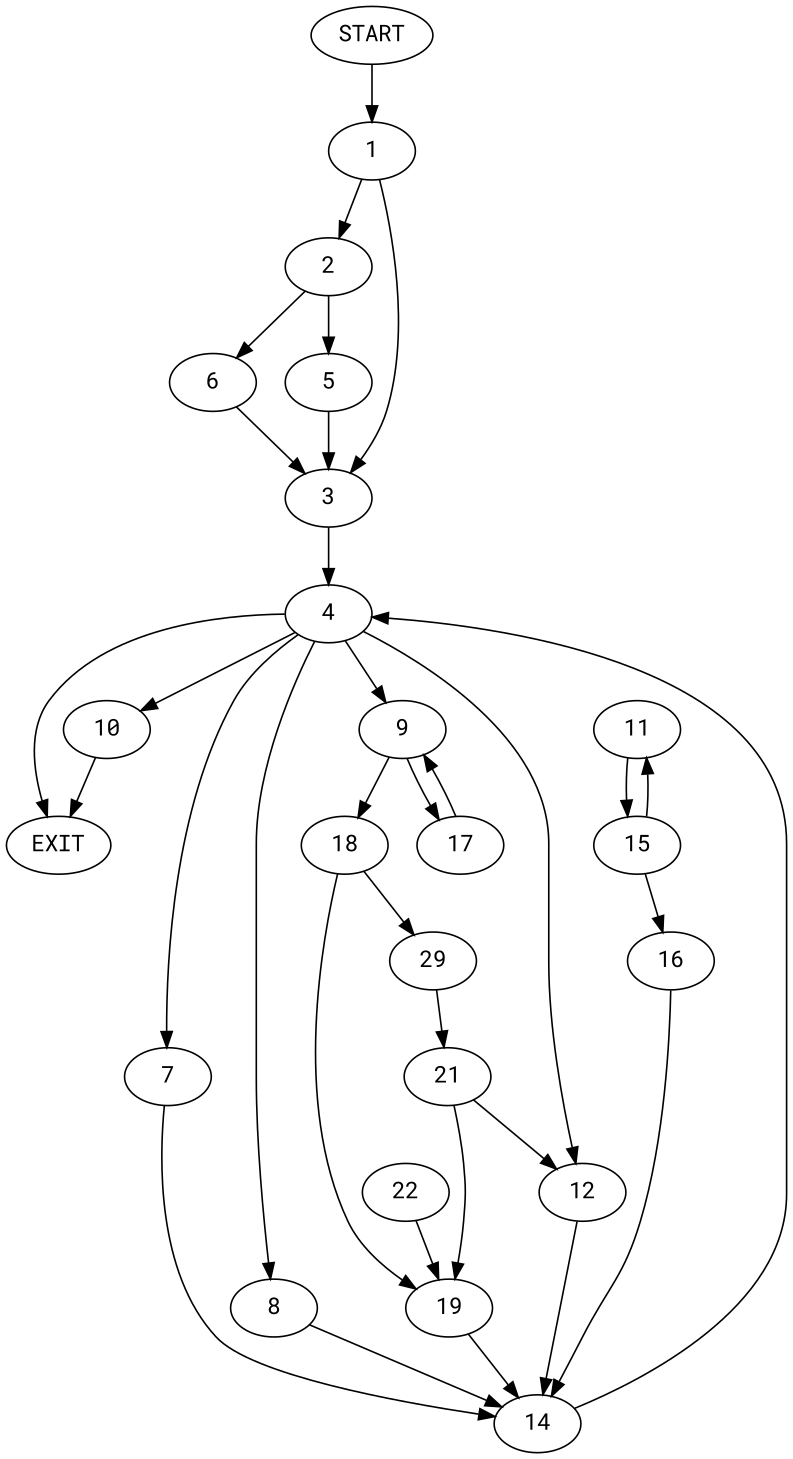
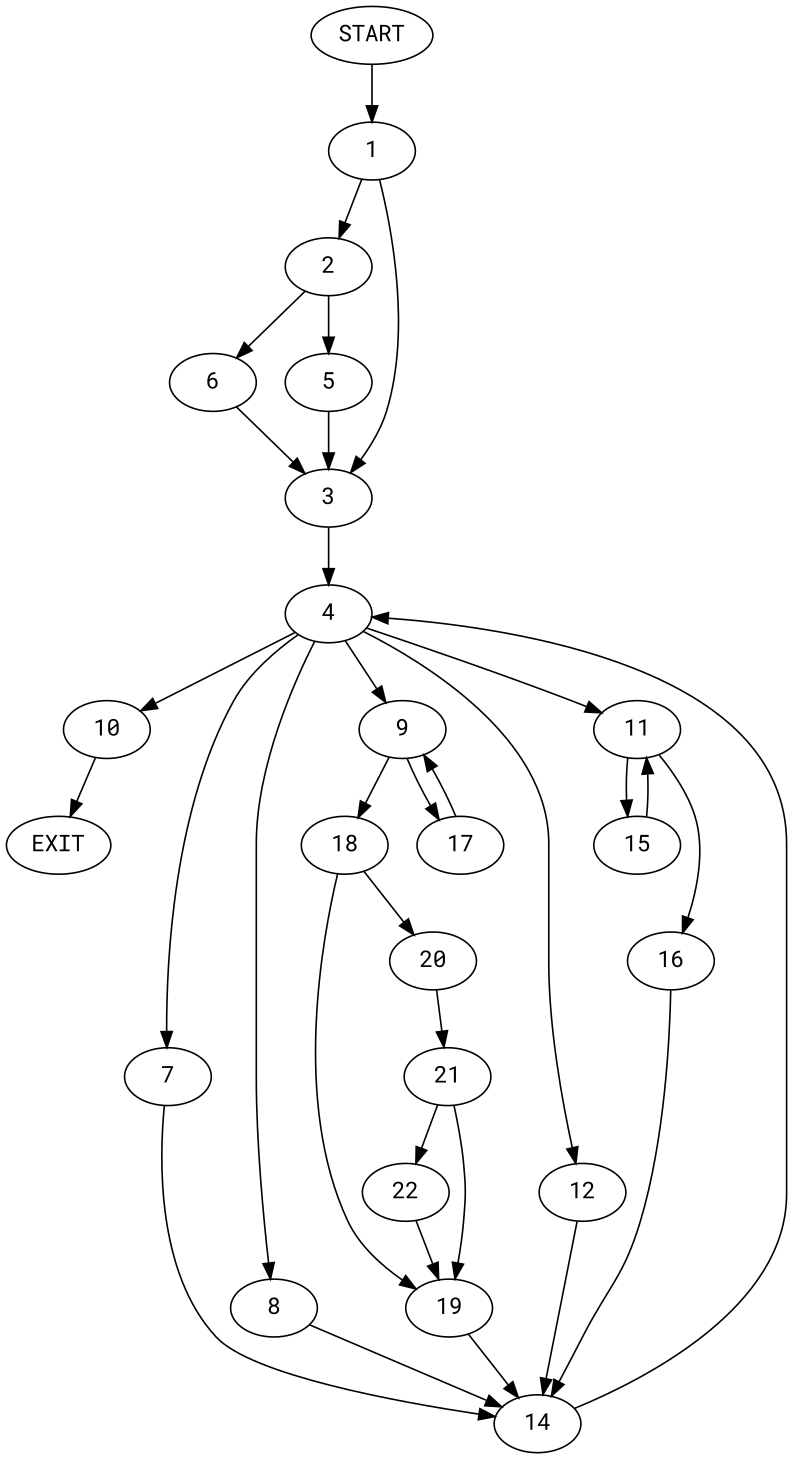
(109, 652) -> (477, 666)
(652, 896) -> (698, 832)
(433, 961) -> (433, 961)
(509, 1129) -> (430, 1127)
